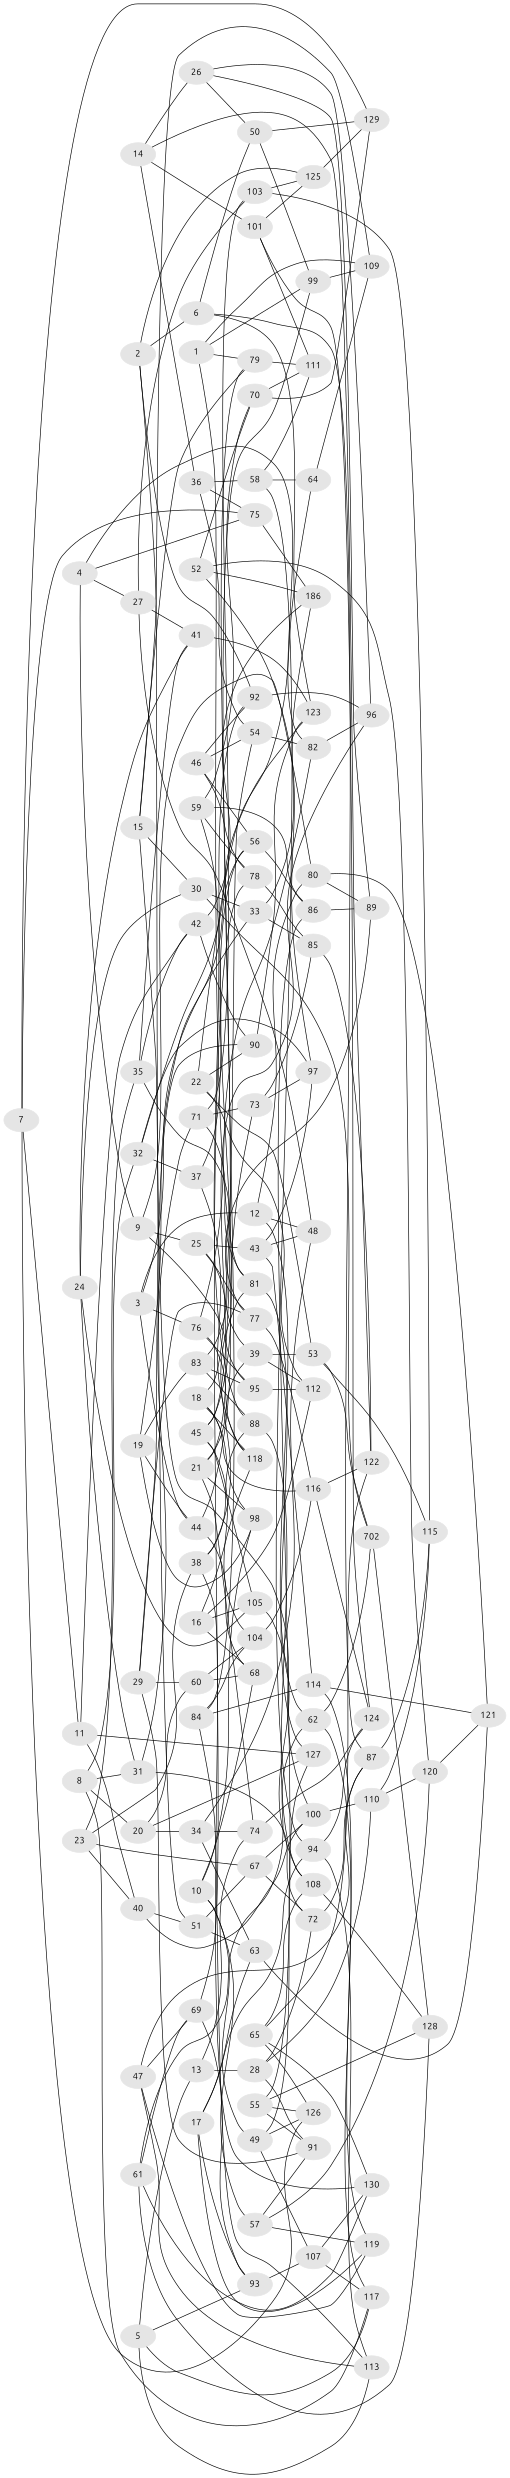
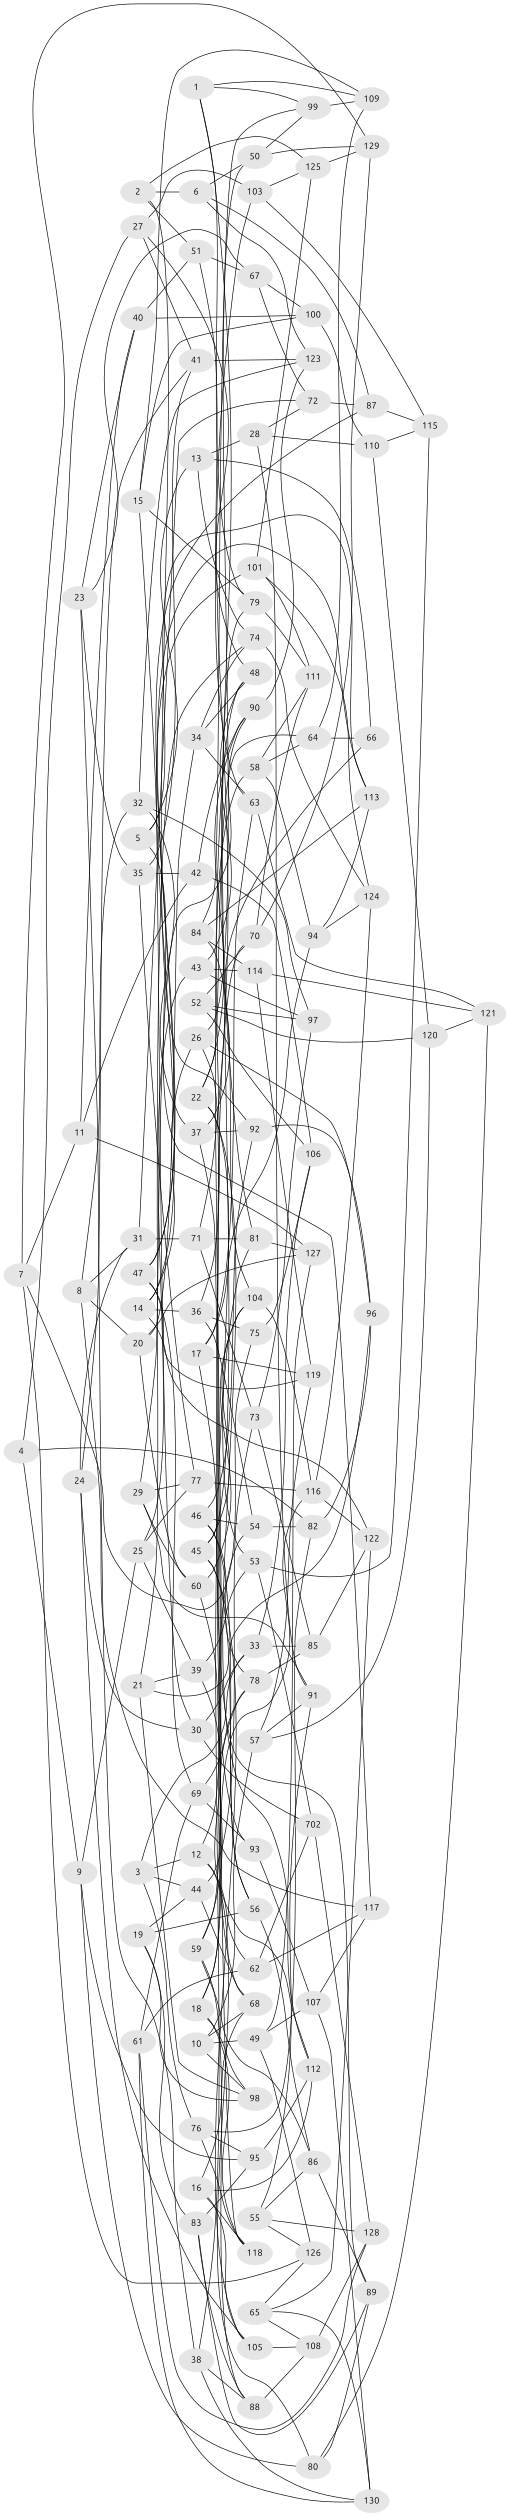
(171, 543) -> none
(313, 597) -> (313, 1155)
none -> (372, 738)
(194, 2311) -> none
